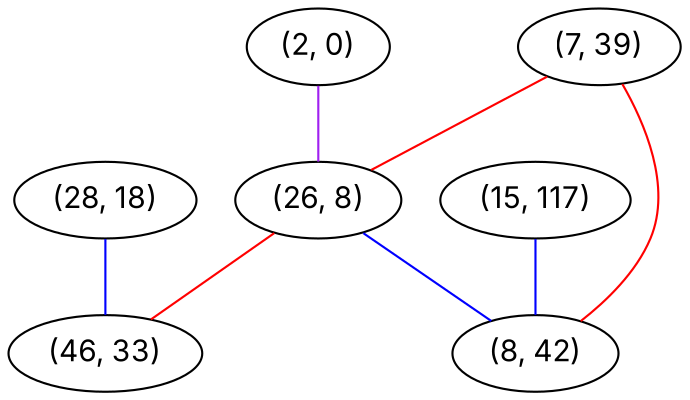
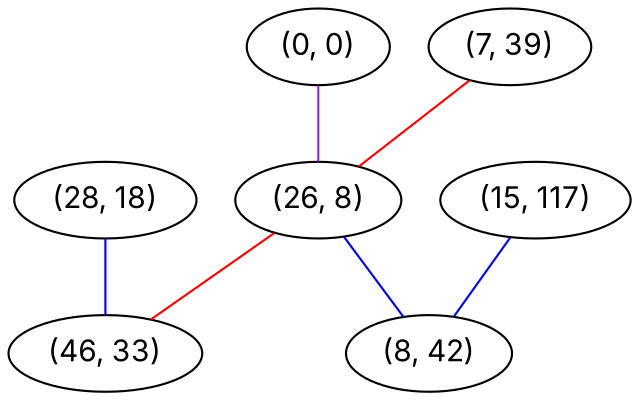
(318, 47) -> (318, 47)
(657, 213) -> none
